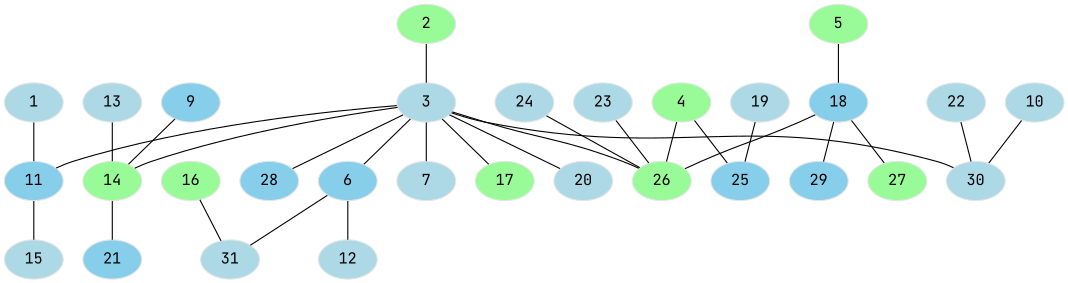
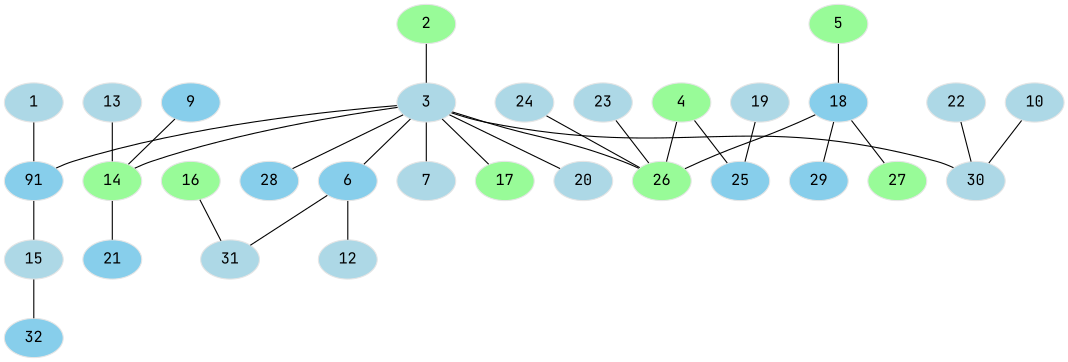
(34, 181) -> (34, 181)
none -> (34, 338)
